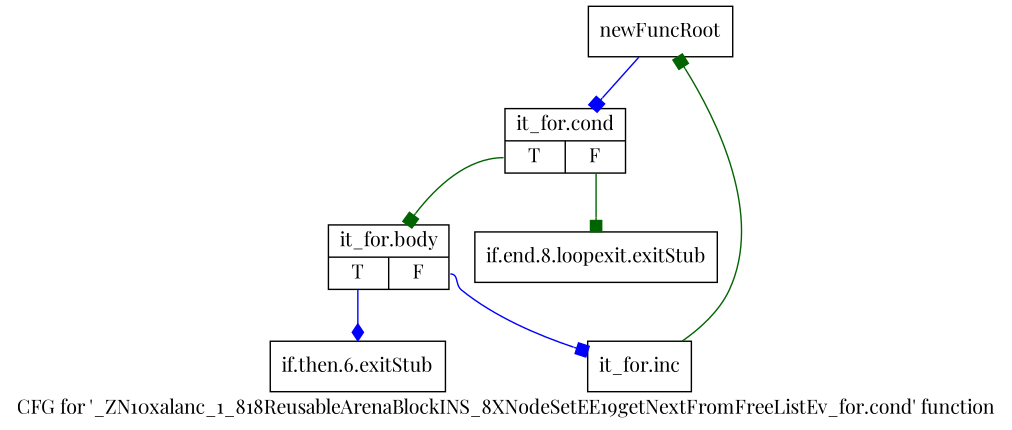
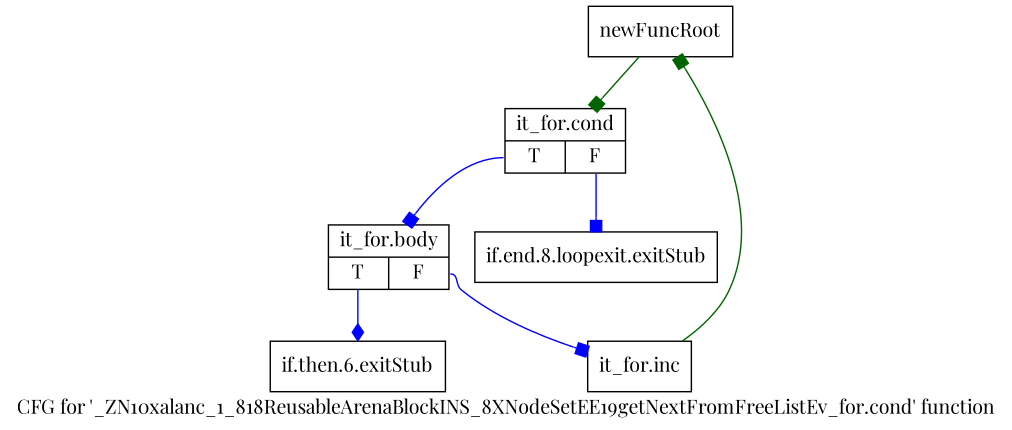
(621, 77) -> (621, 77)
(454, 175) -> (454, 175)
(596, 196) -> (596, 196)
